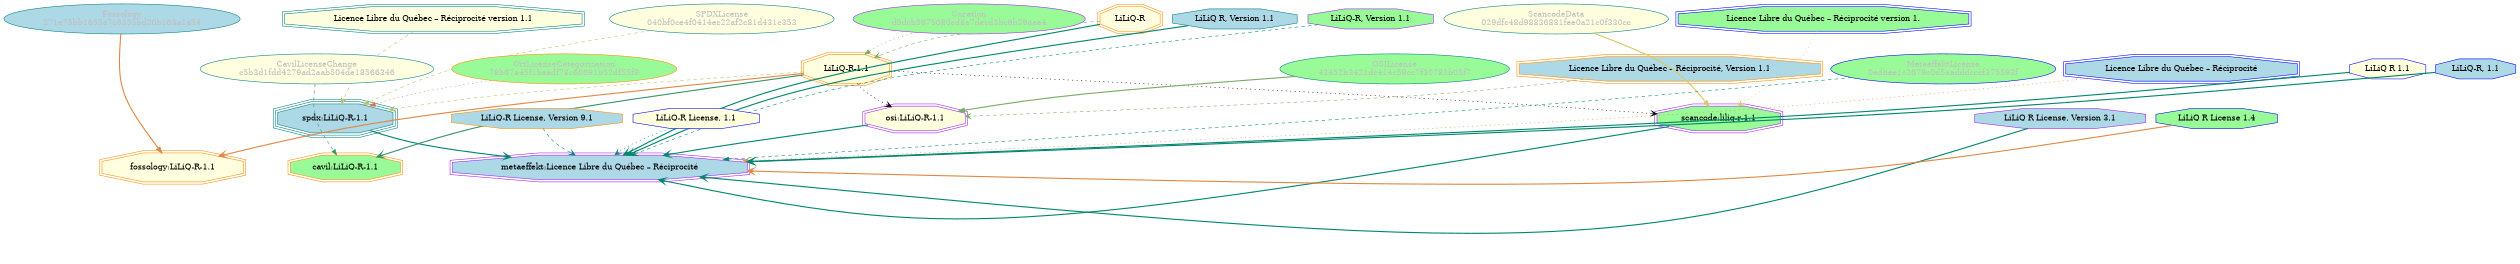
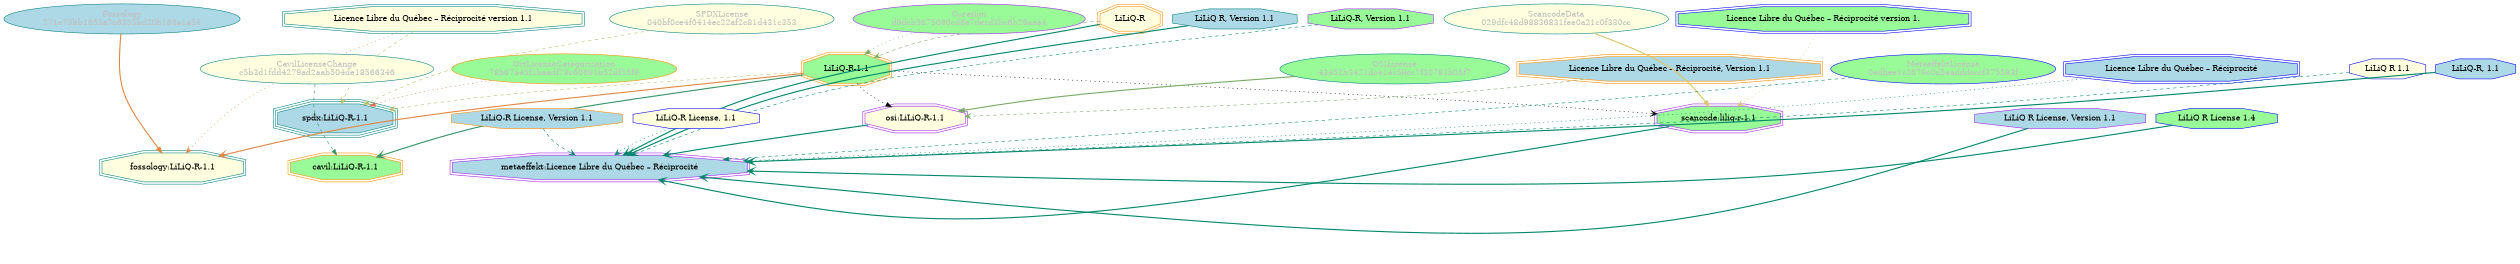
(847, 69) -> (847, 69)
none -> (288, 77)
(871, 95) -> (871, 95)
(1832, 113) -> (1832, 113)
(537, 118) -> (537, 118)
(2060, 118) -> (2060, 118)
(1423, 129) -> (1423, 129)
(437, 147) -> none
(173, 167) -> (173, 167)
(1465, 184) -> (1465, 184)
